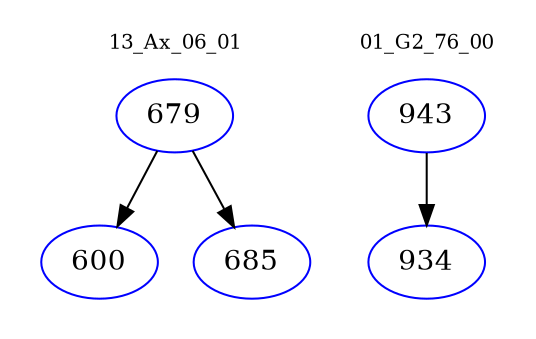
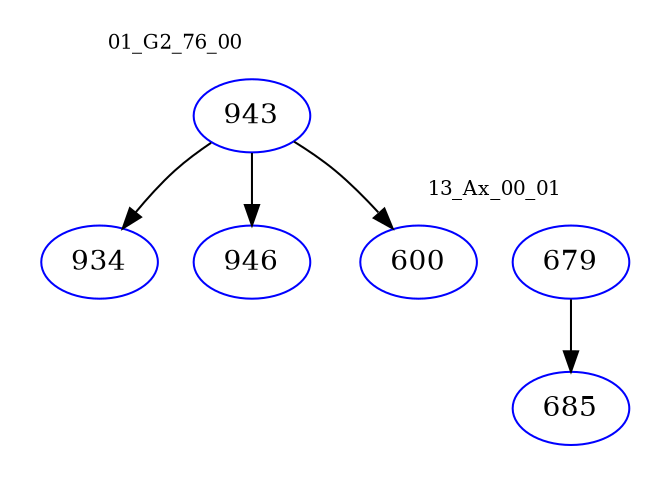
(176, 44) -> (495, 190)
(142, 179) -> (357, 191)
none -> (252, 262)
